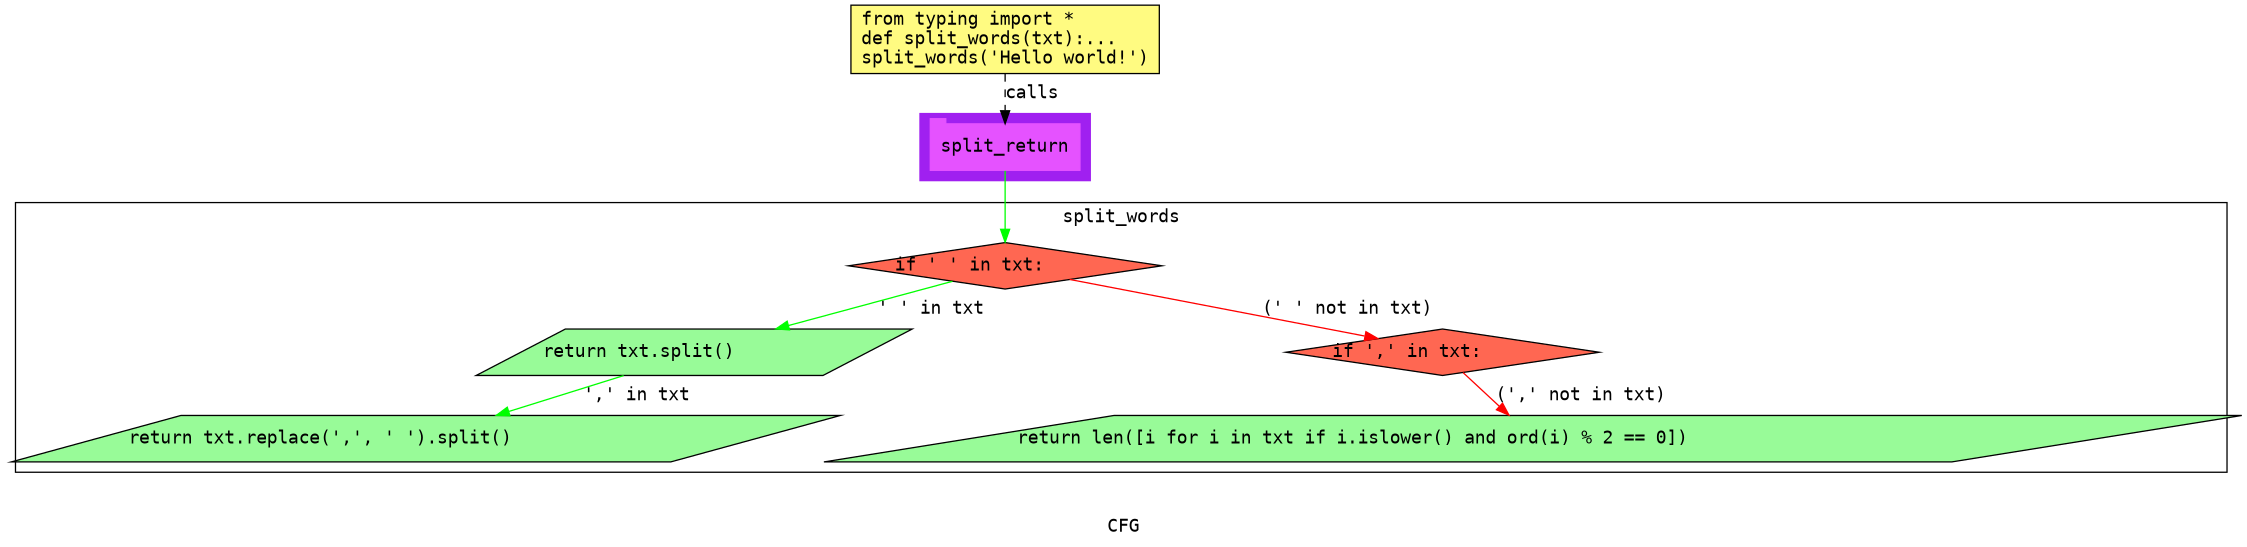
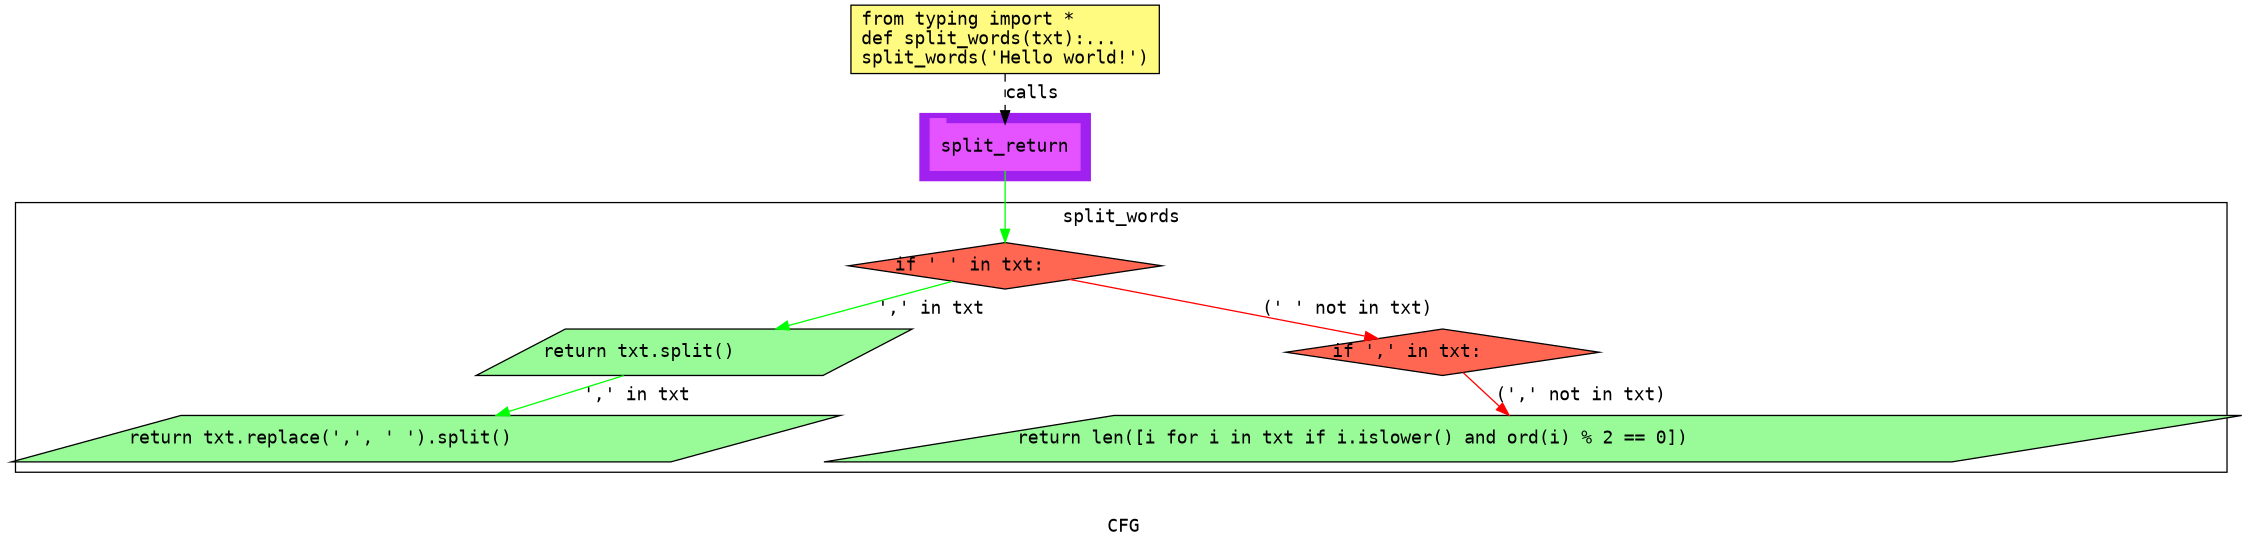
(931, 309) -> (931, 309)
